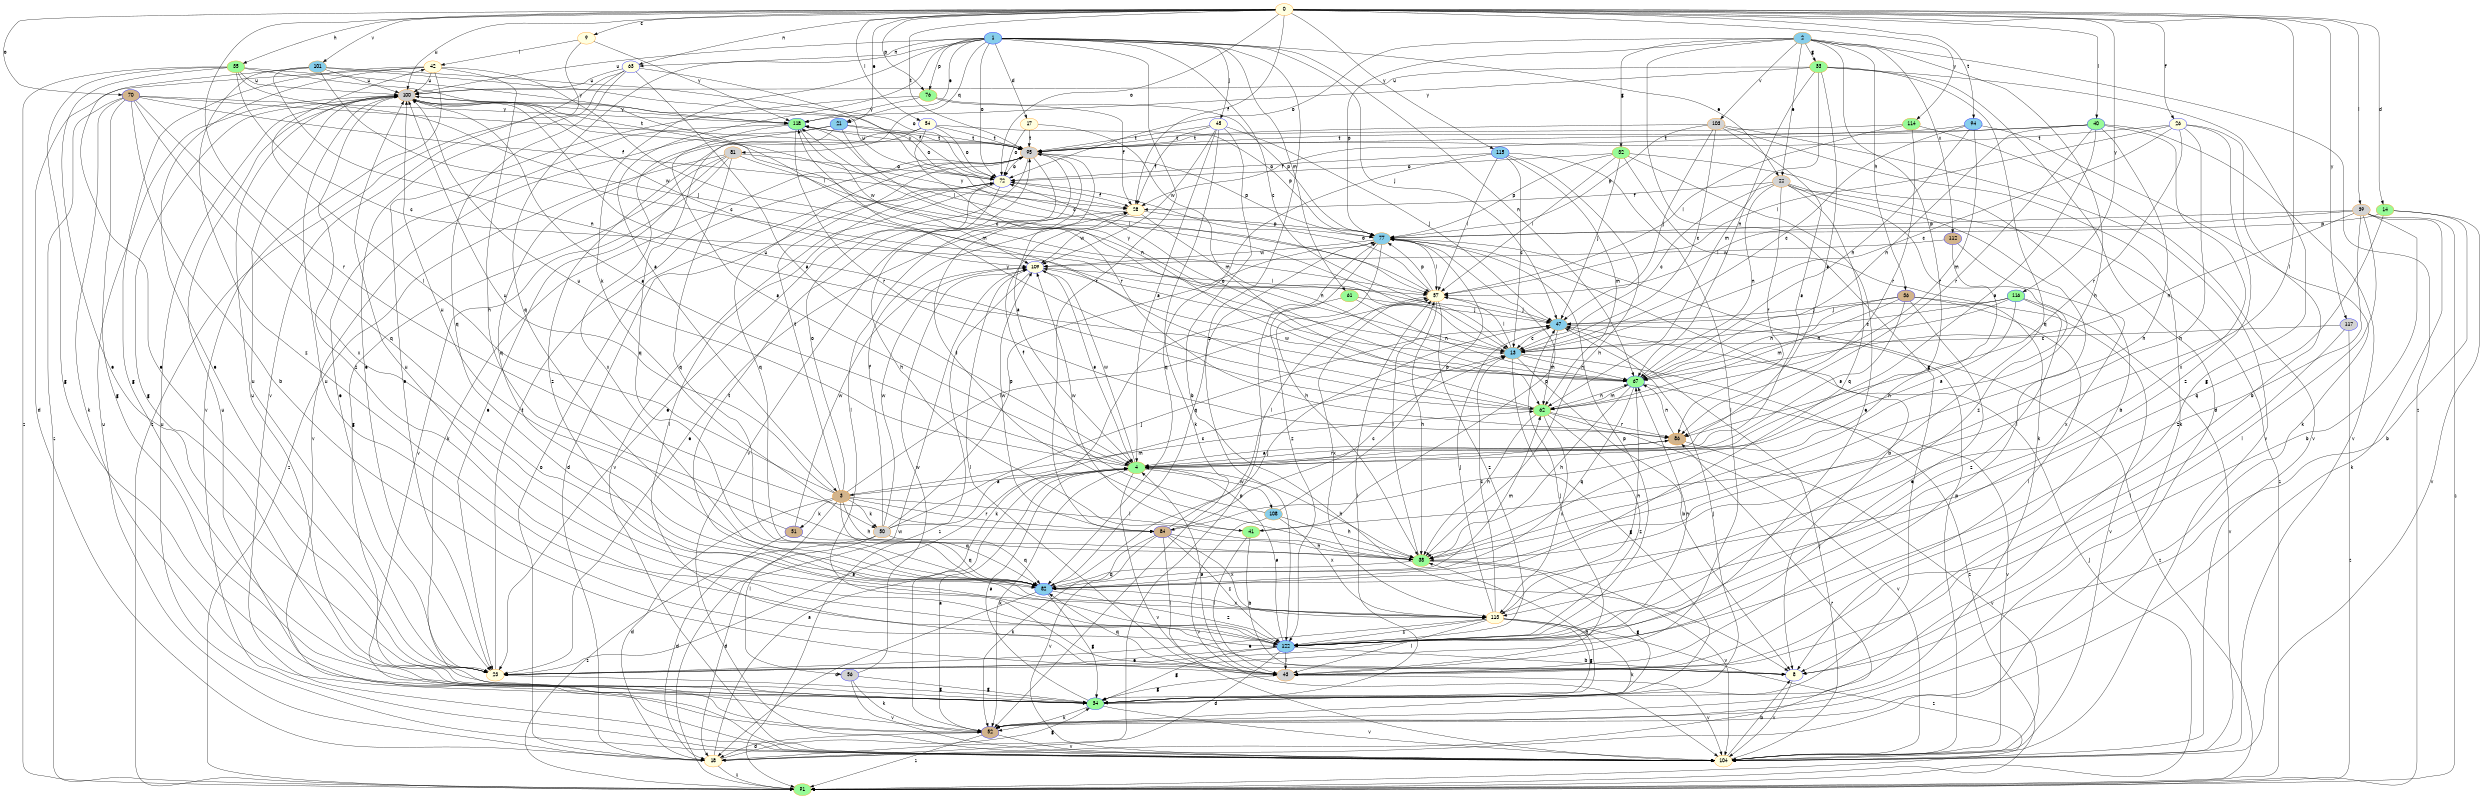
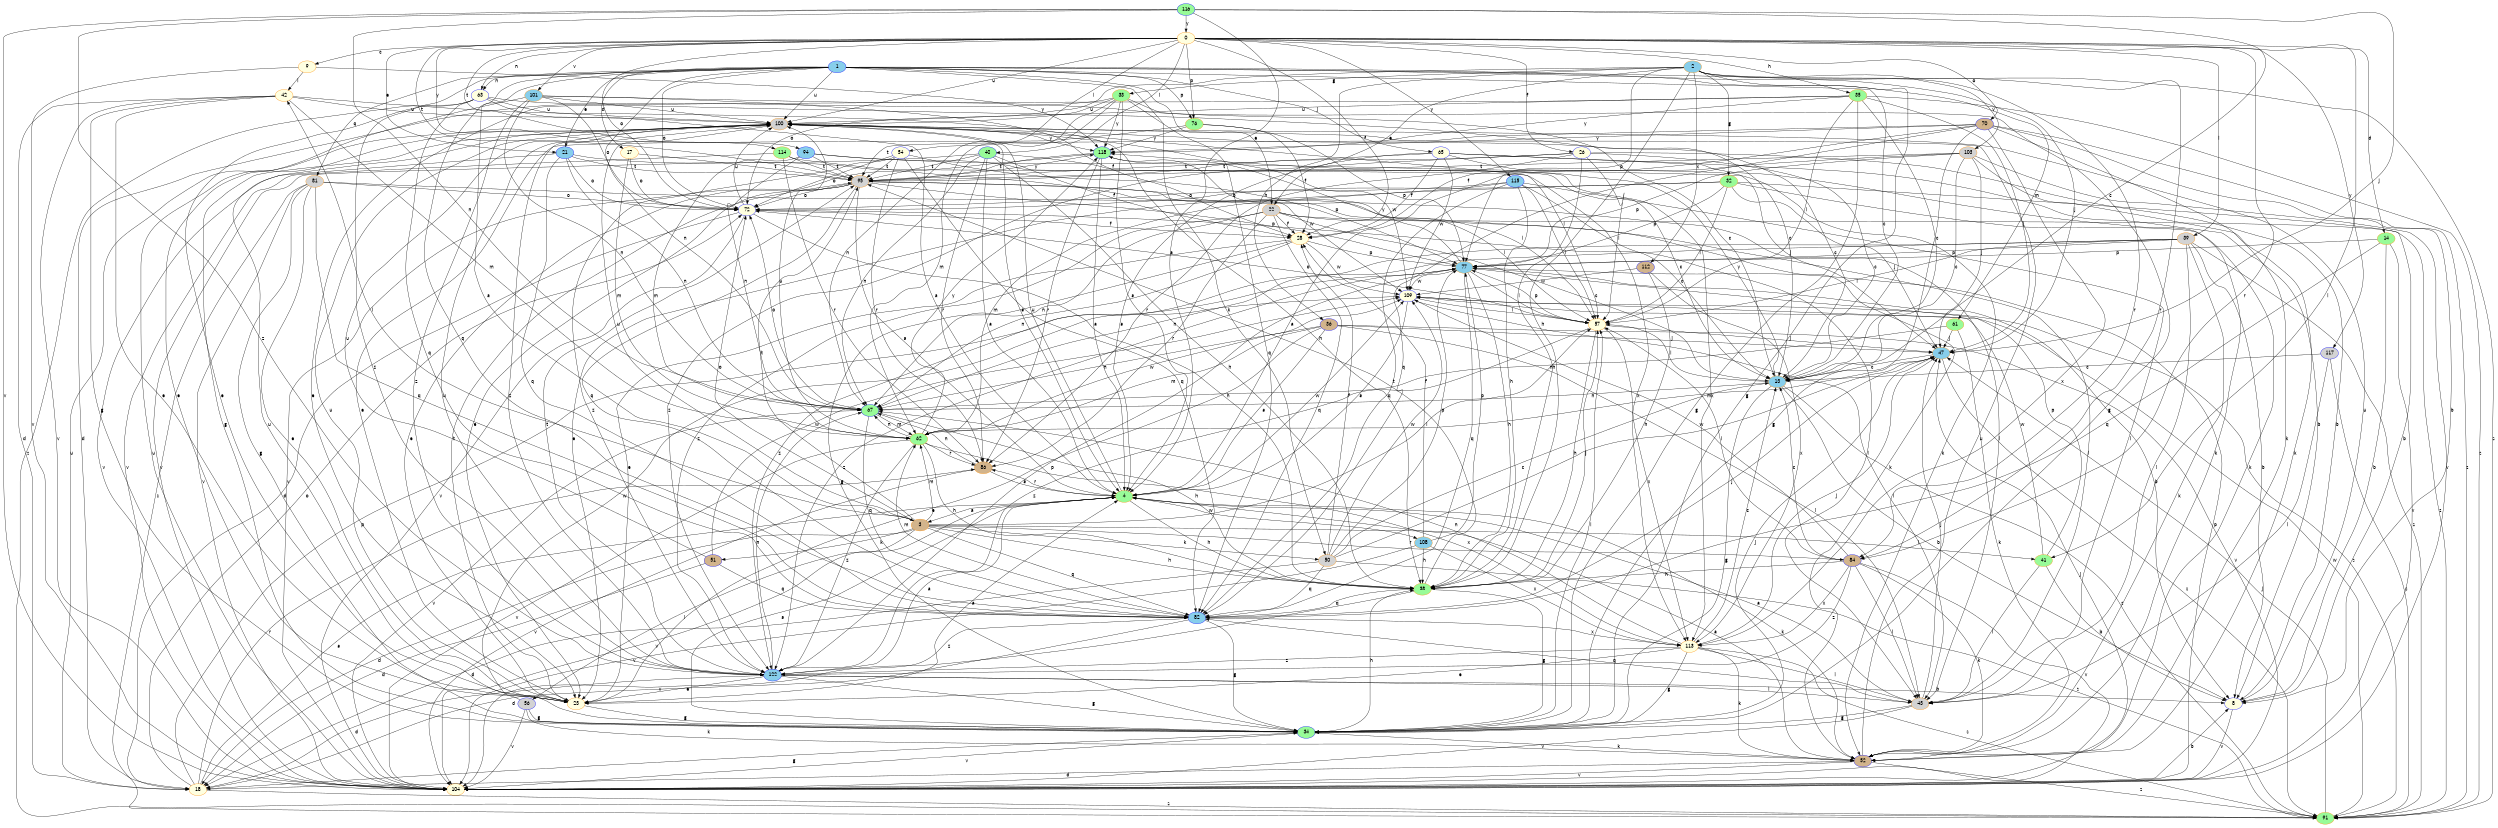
(1852, 17) -> (1186, 22)
(1218, 124) -> (1441, 153)
none -> (842, 487)
